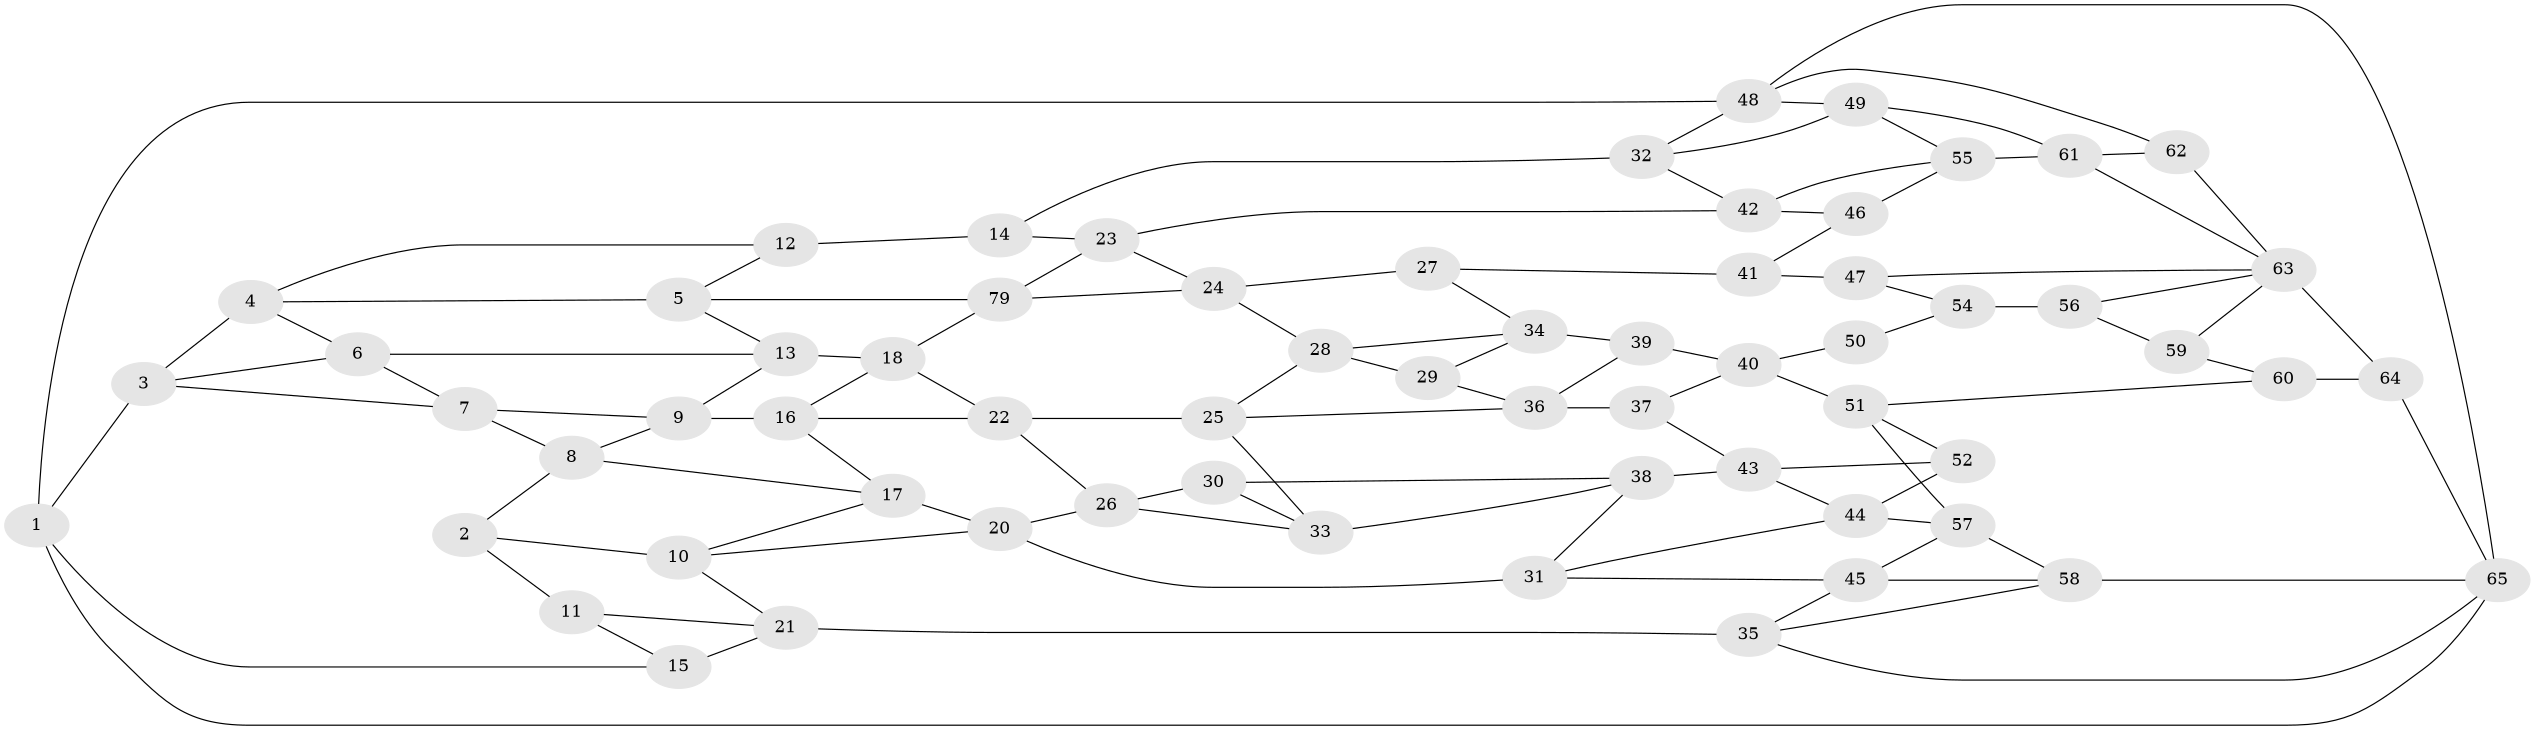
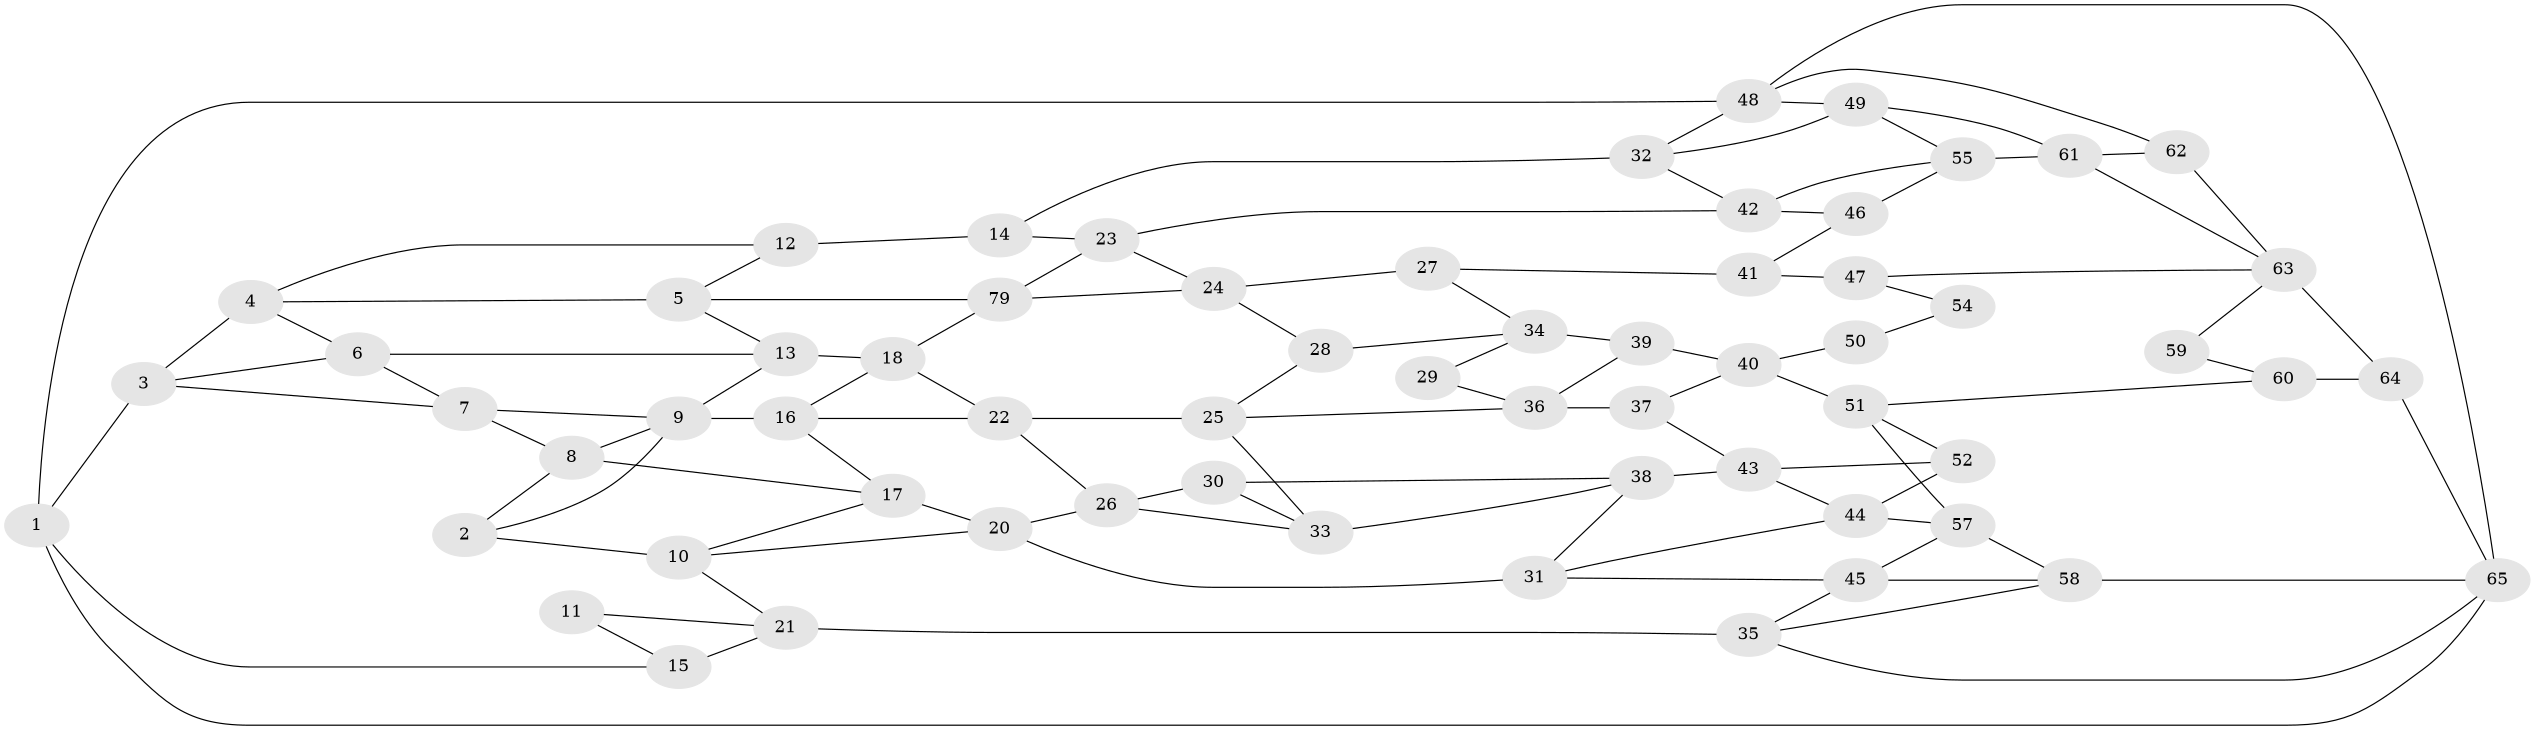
(2070, 307) -> none
(1374, 364) -> none
(518, 574) -> (588, 498)
